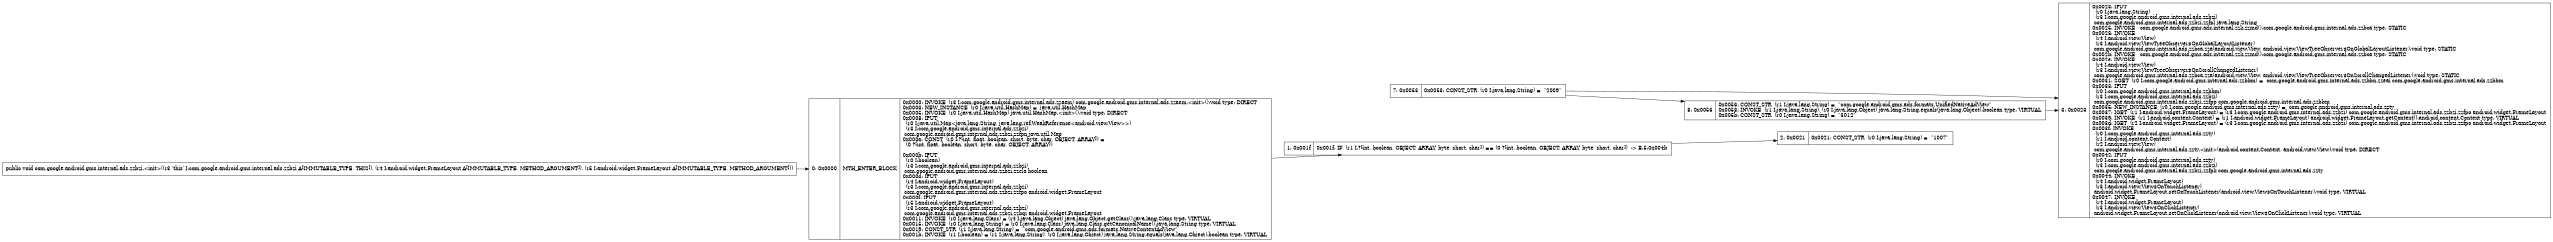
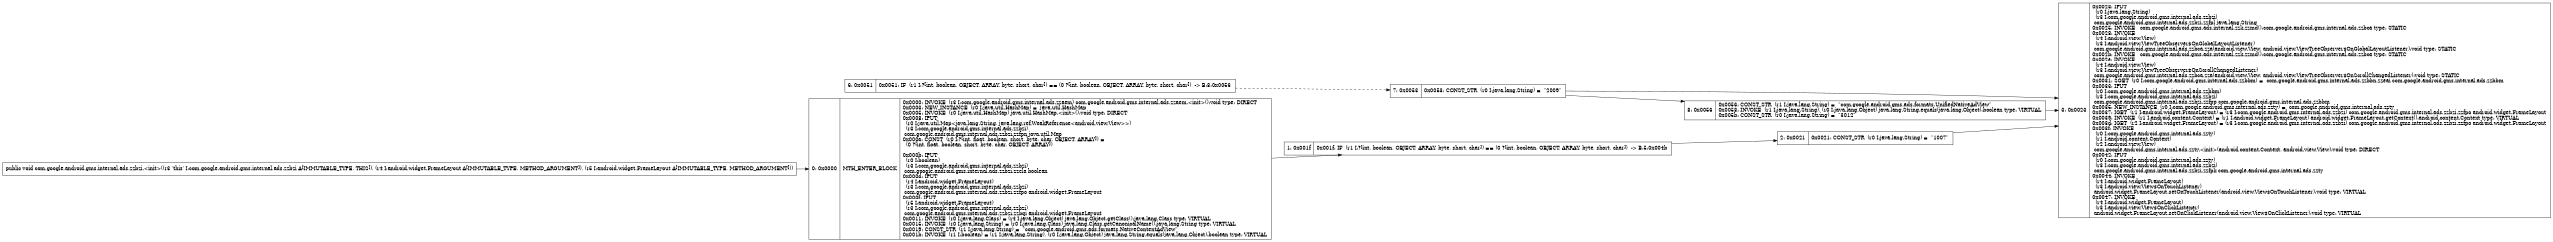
none -> (1040, 86)
none -> (2004, 129)
